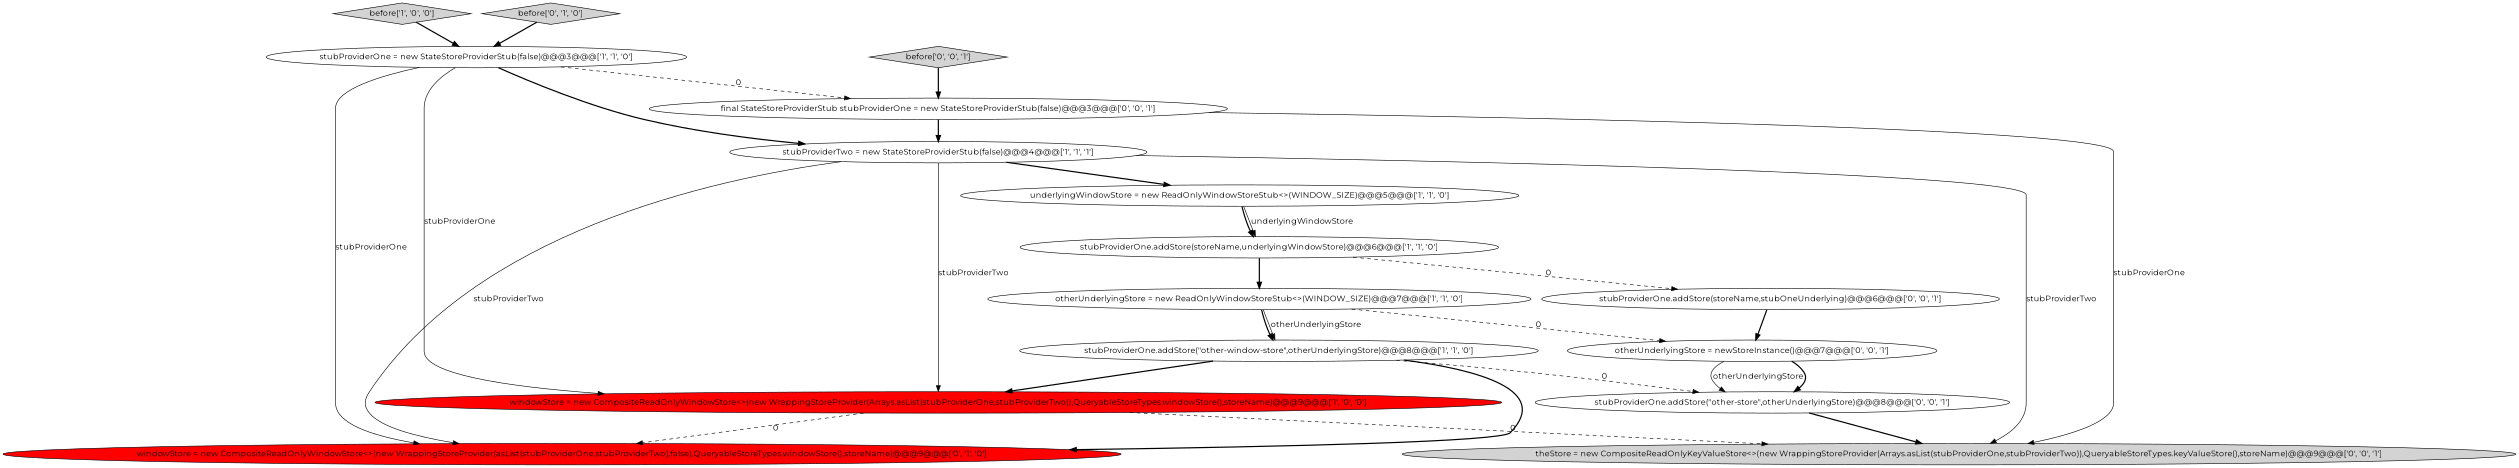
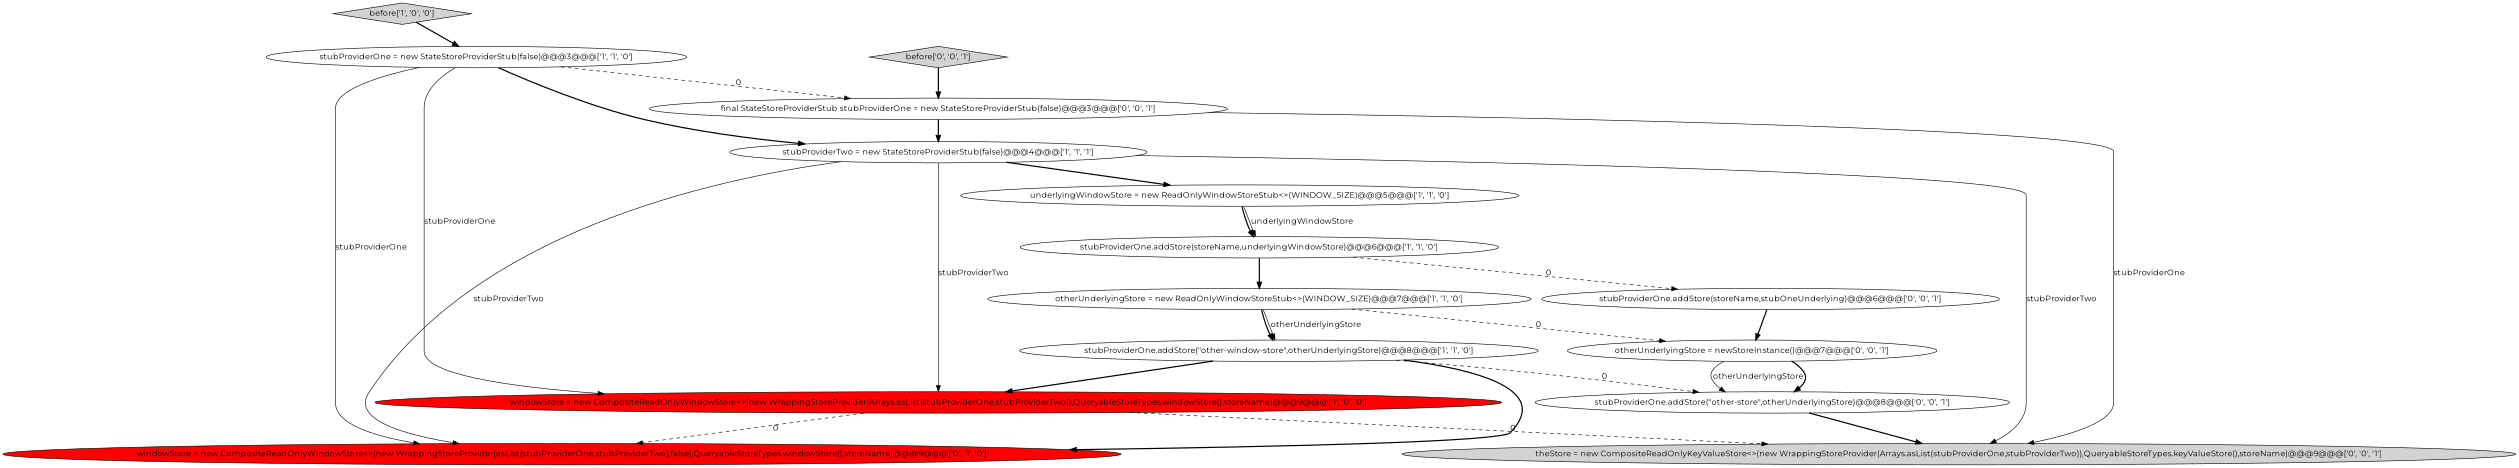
(551, 14) -> none
